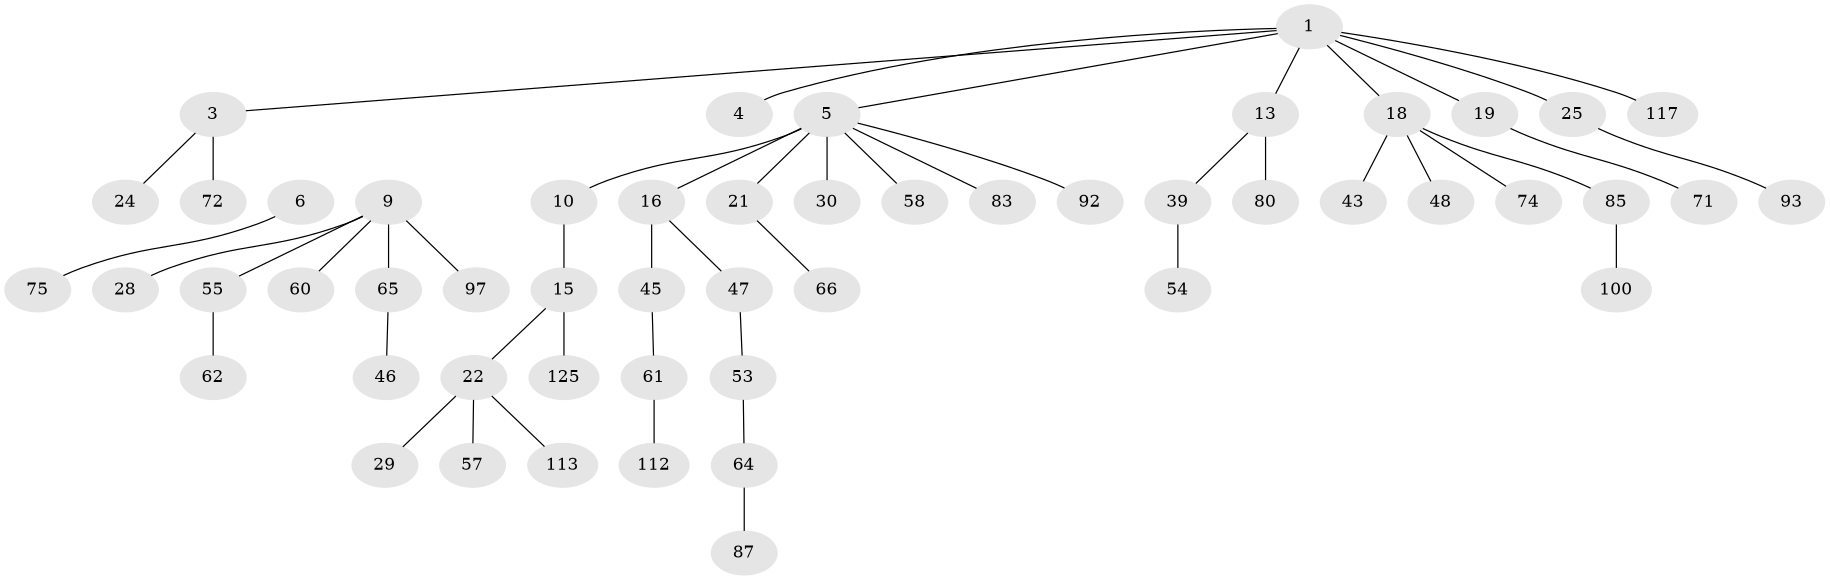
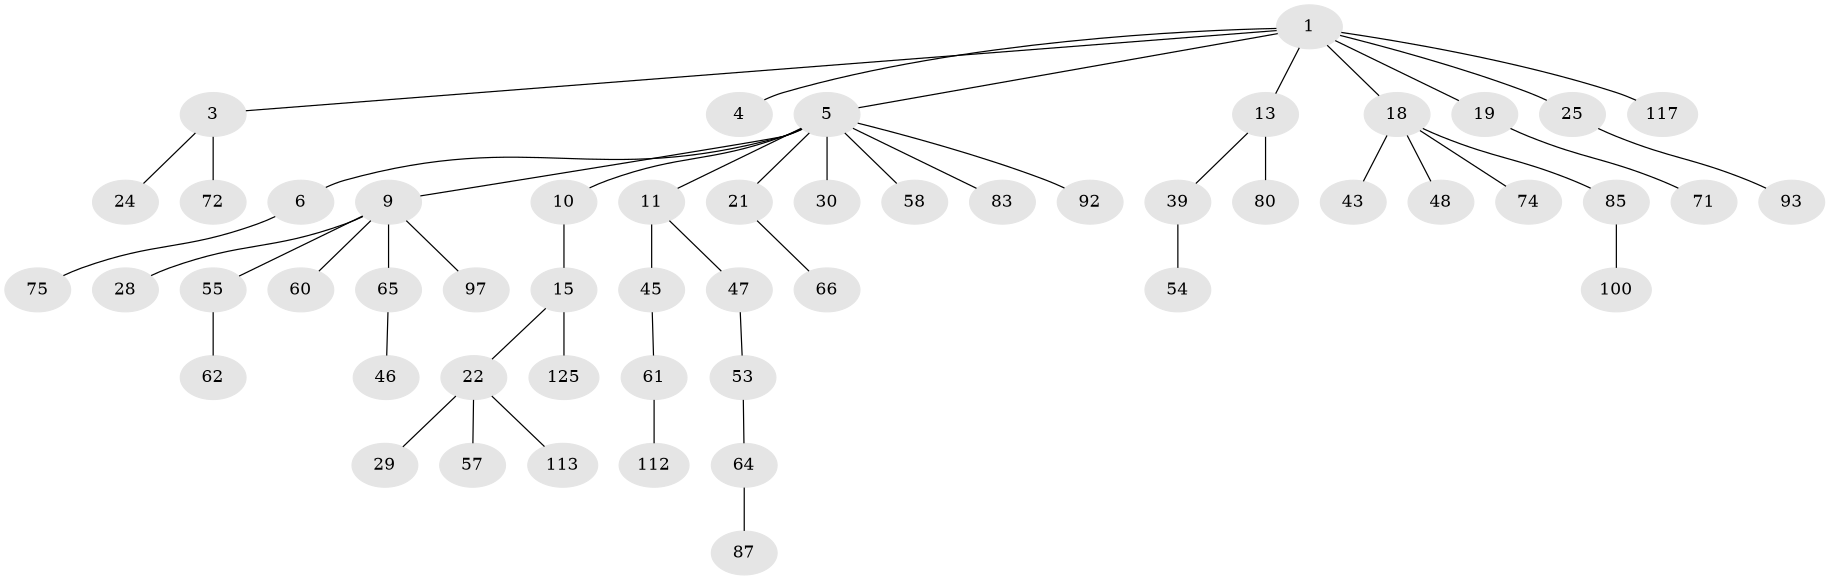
none -> (564, 158)
none -> (602, 167)
(652, 202) -> (652, 202)
